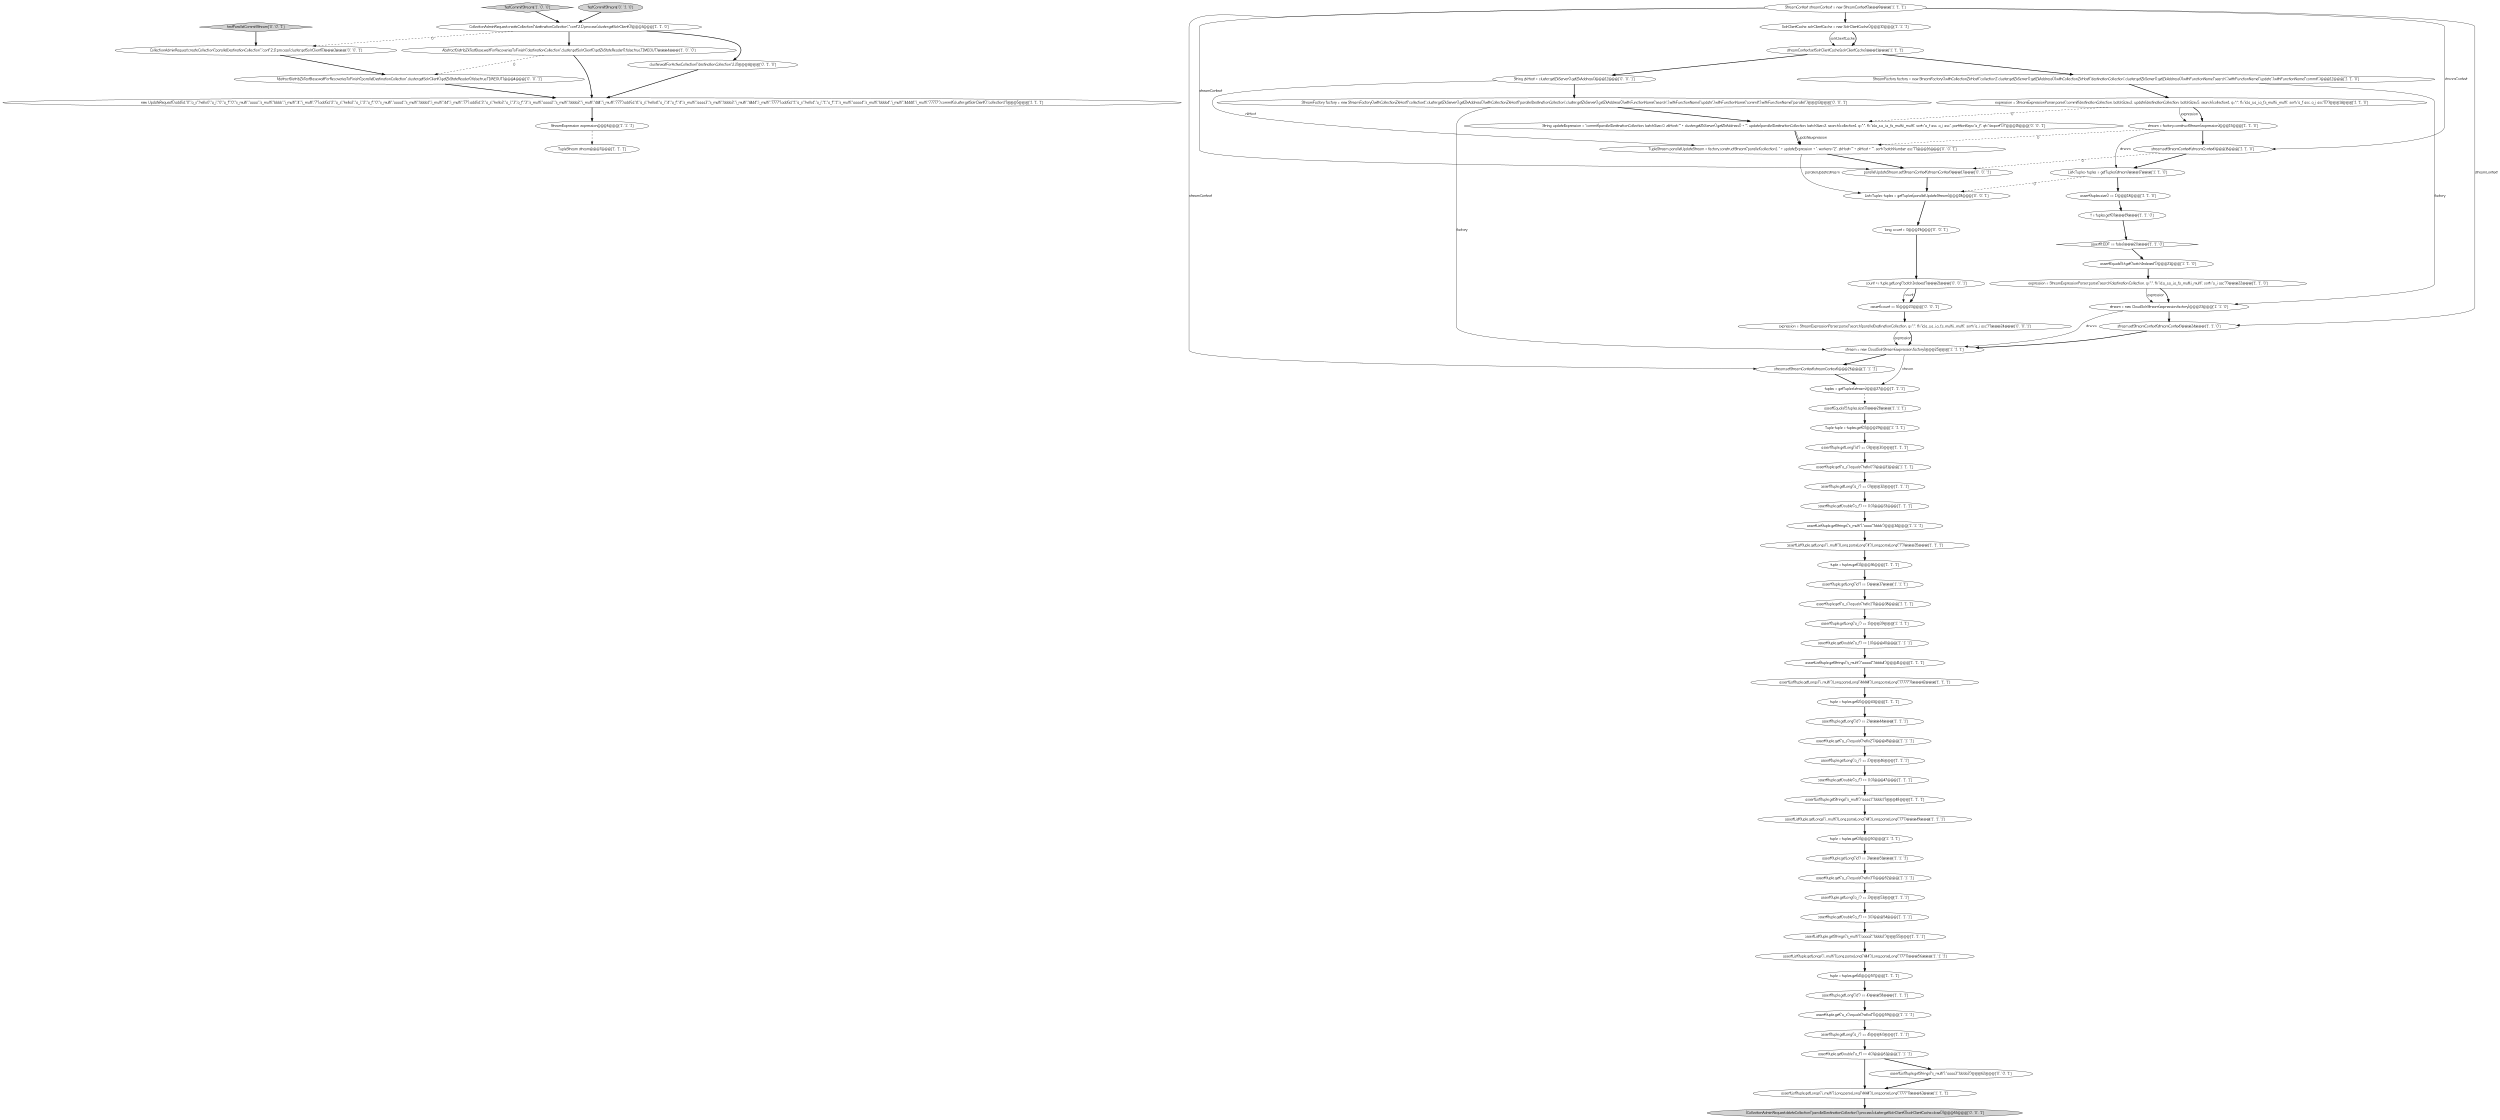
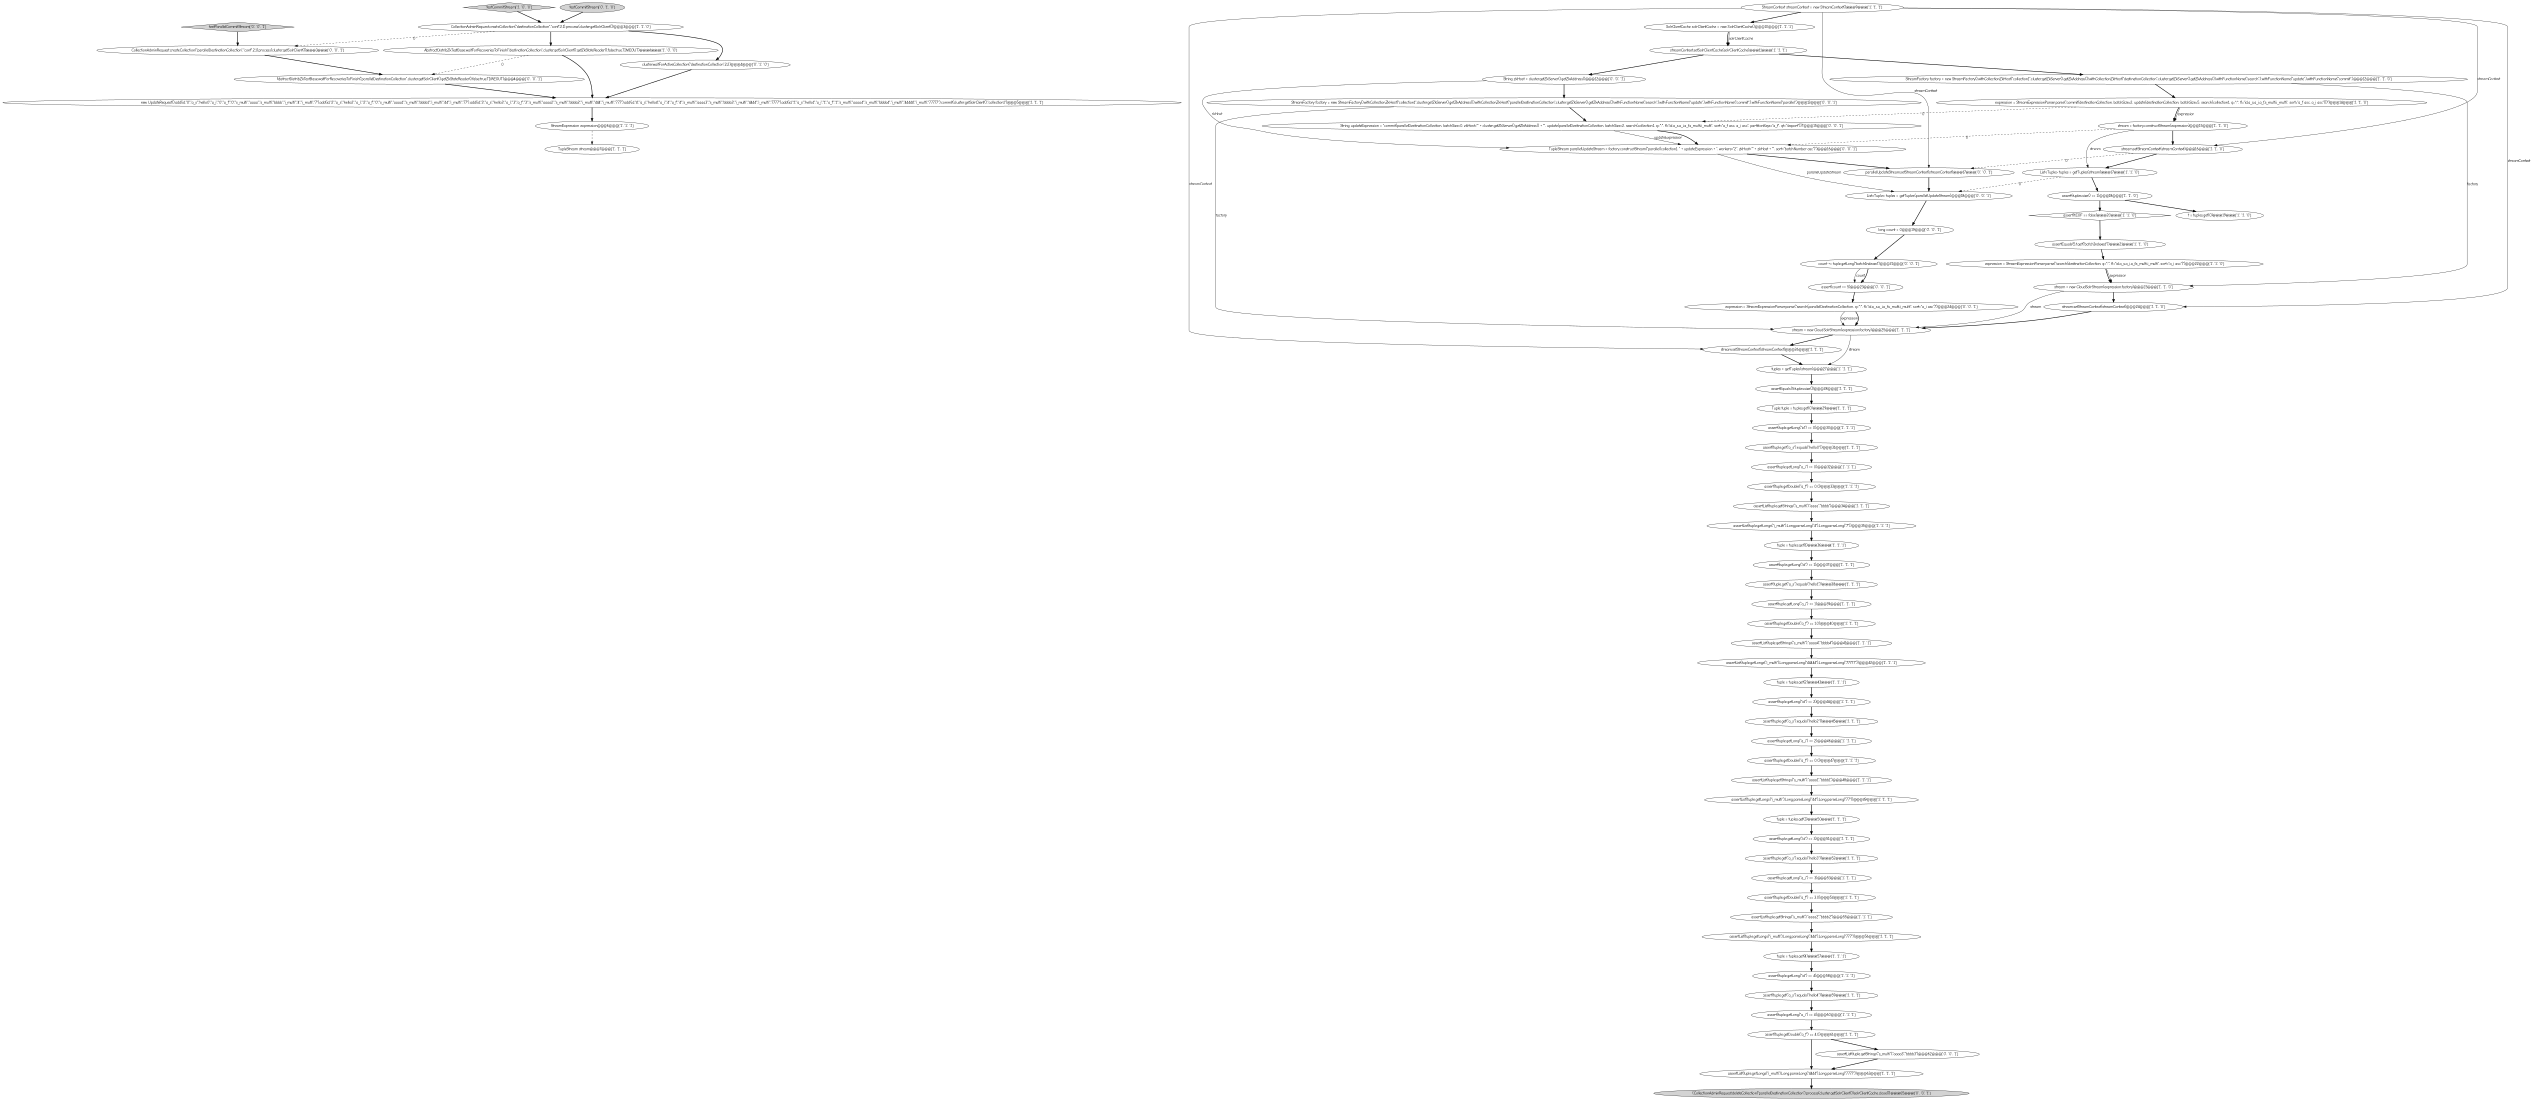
(2124, 229) -> (2100, 204)
(1865, 397) -> (1811, 378)
